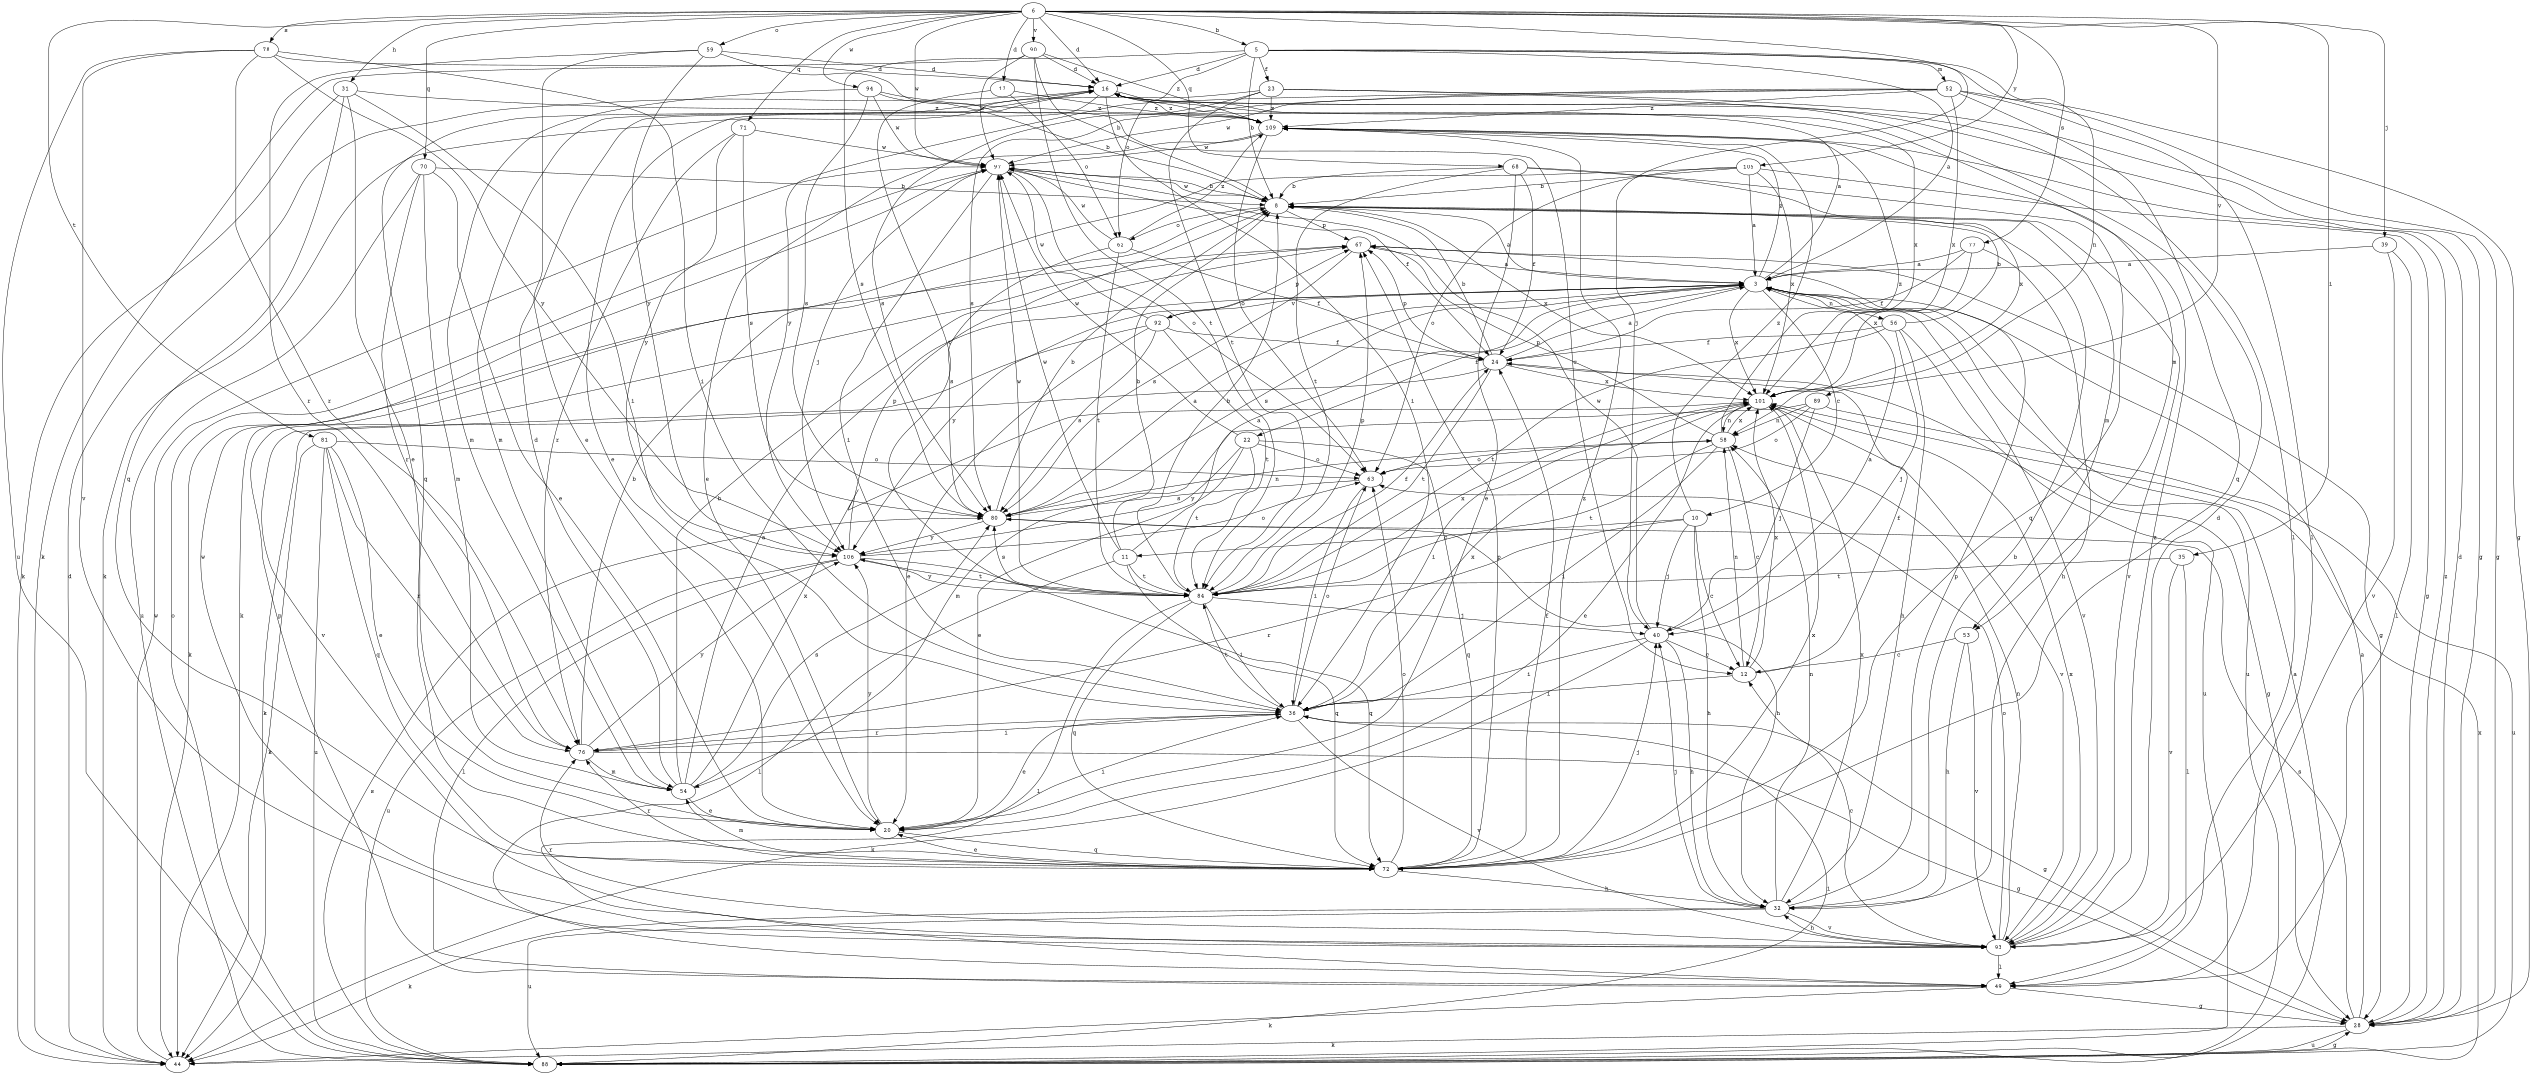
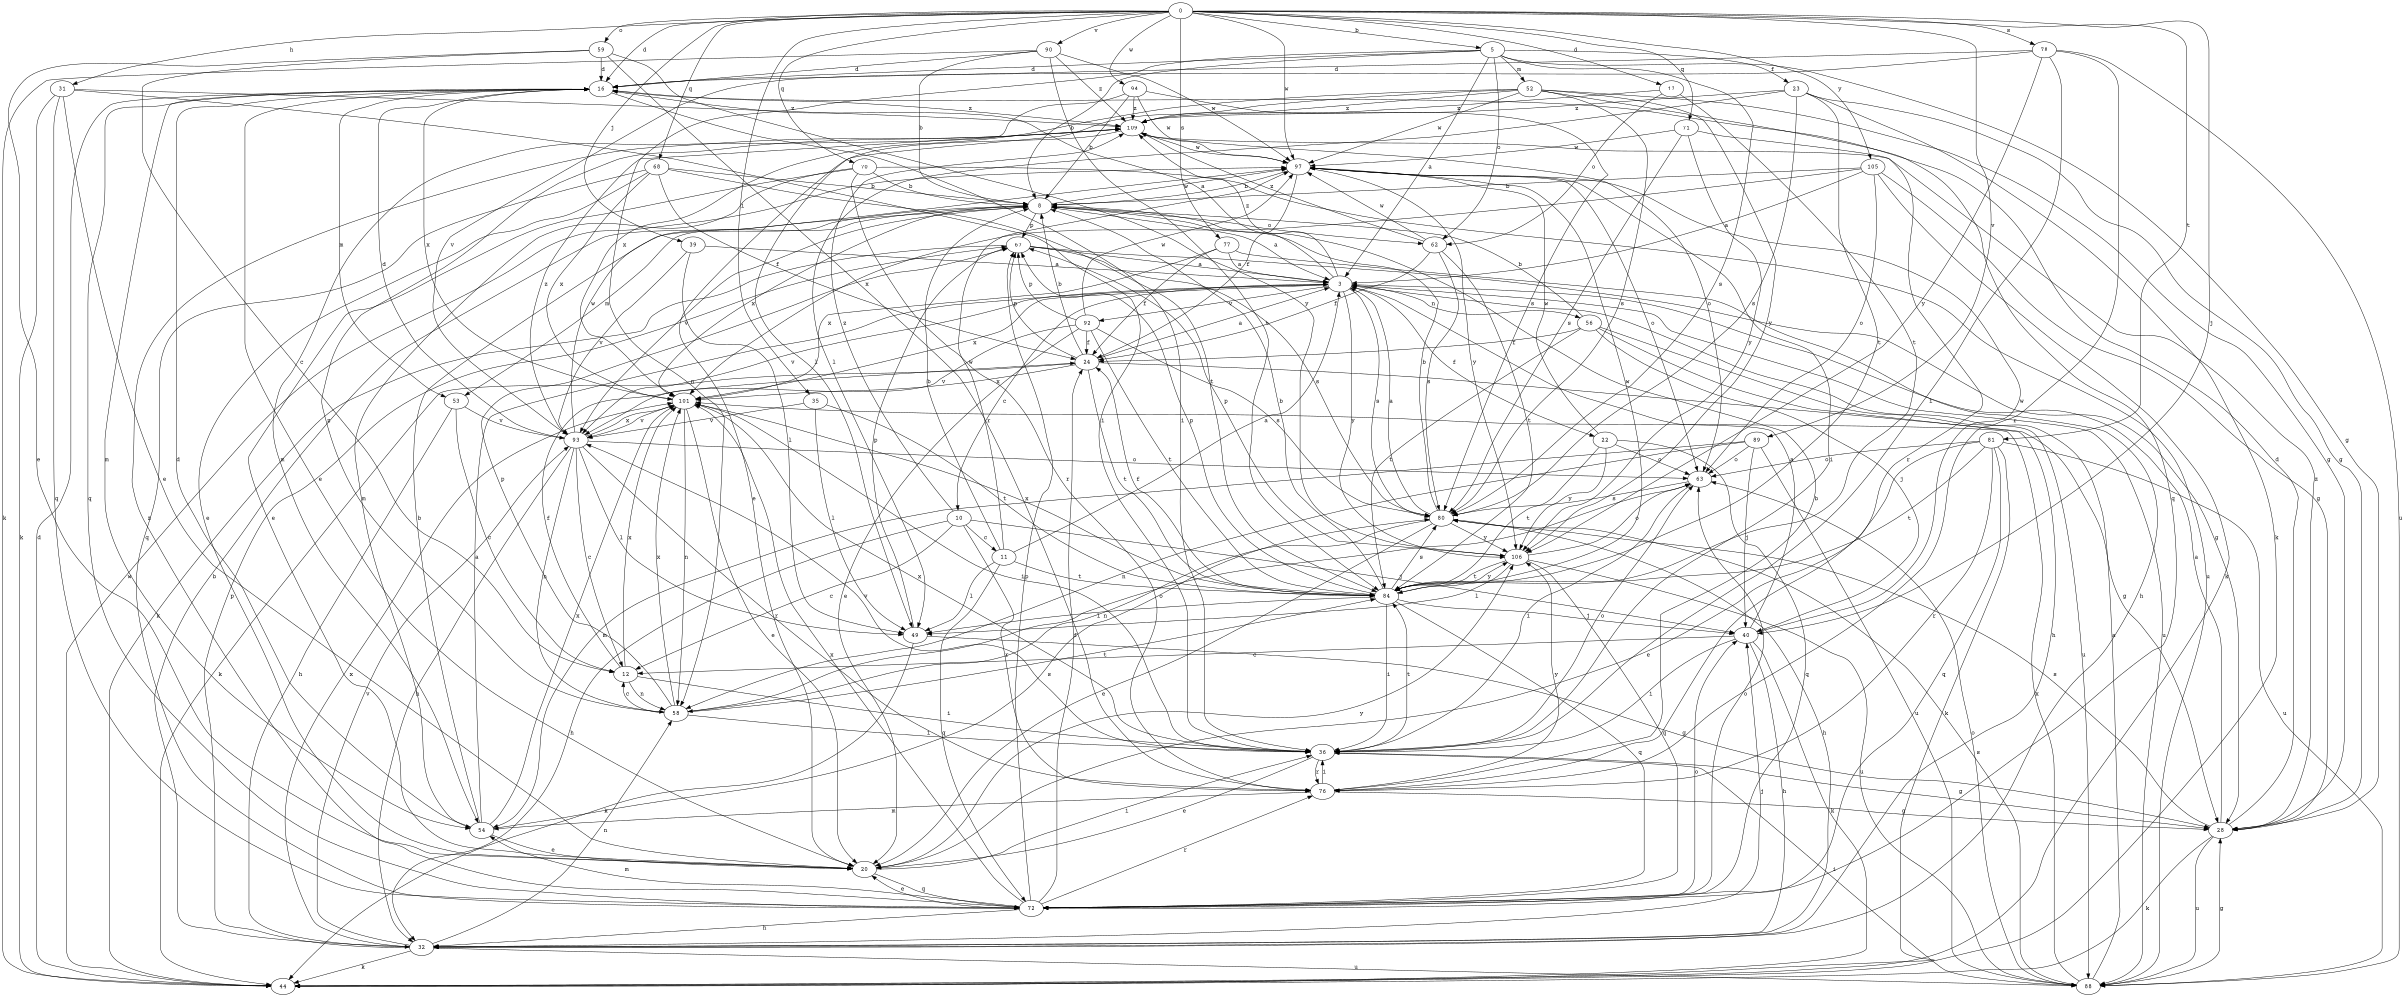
(1034, 11) -> (1181, 11)
(1787, 121) -> (427, 257)
(818, 362) -> (1475, 362)
(187, 445) -> (1962, 690)
none -> (1710, 574)
(986, 586) -> (1141, 675)
(1638, 752) -> (1697, 772)
